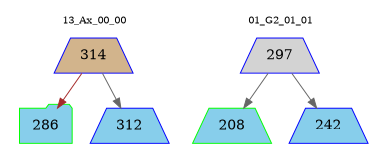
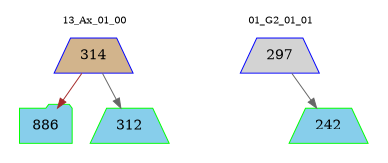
(95, 21) -> (95, 21)
(46, 126) -> (46, 126)
(130, 126) -> (130, 126)
(232, 126) -> none
(329, 126) -> (329, 126)
